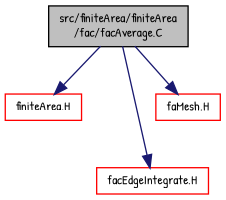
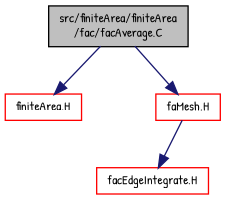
(135, 101) -> (173, 138)
